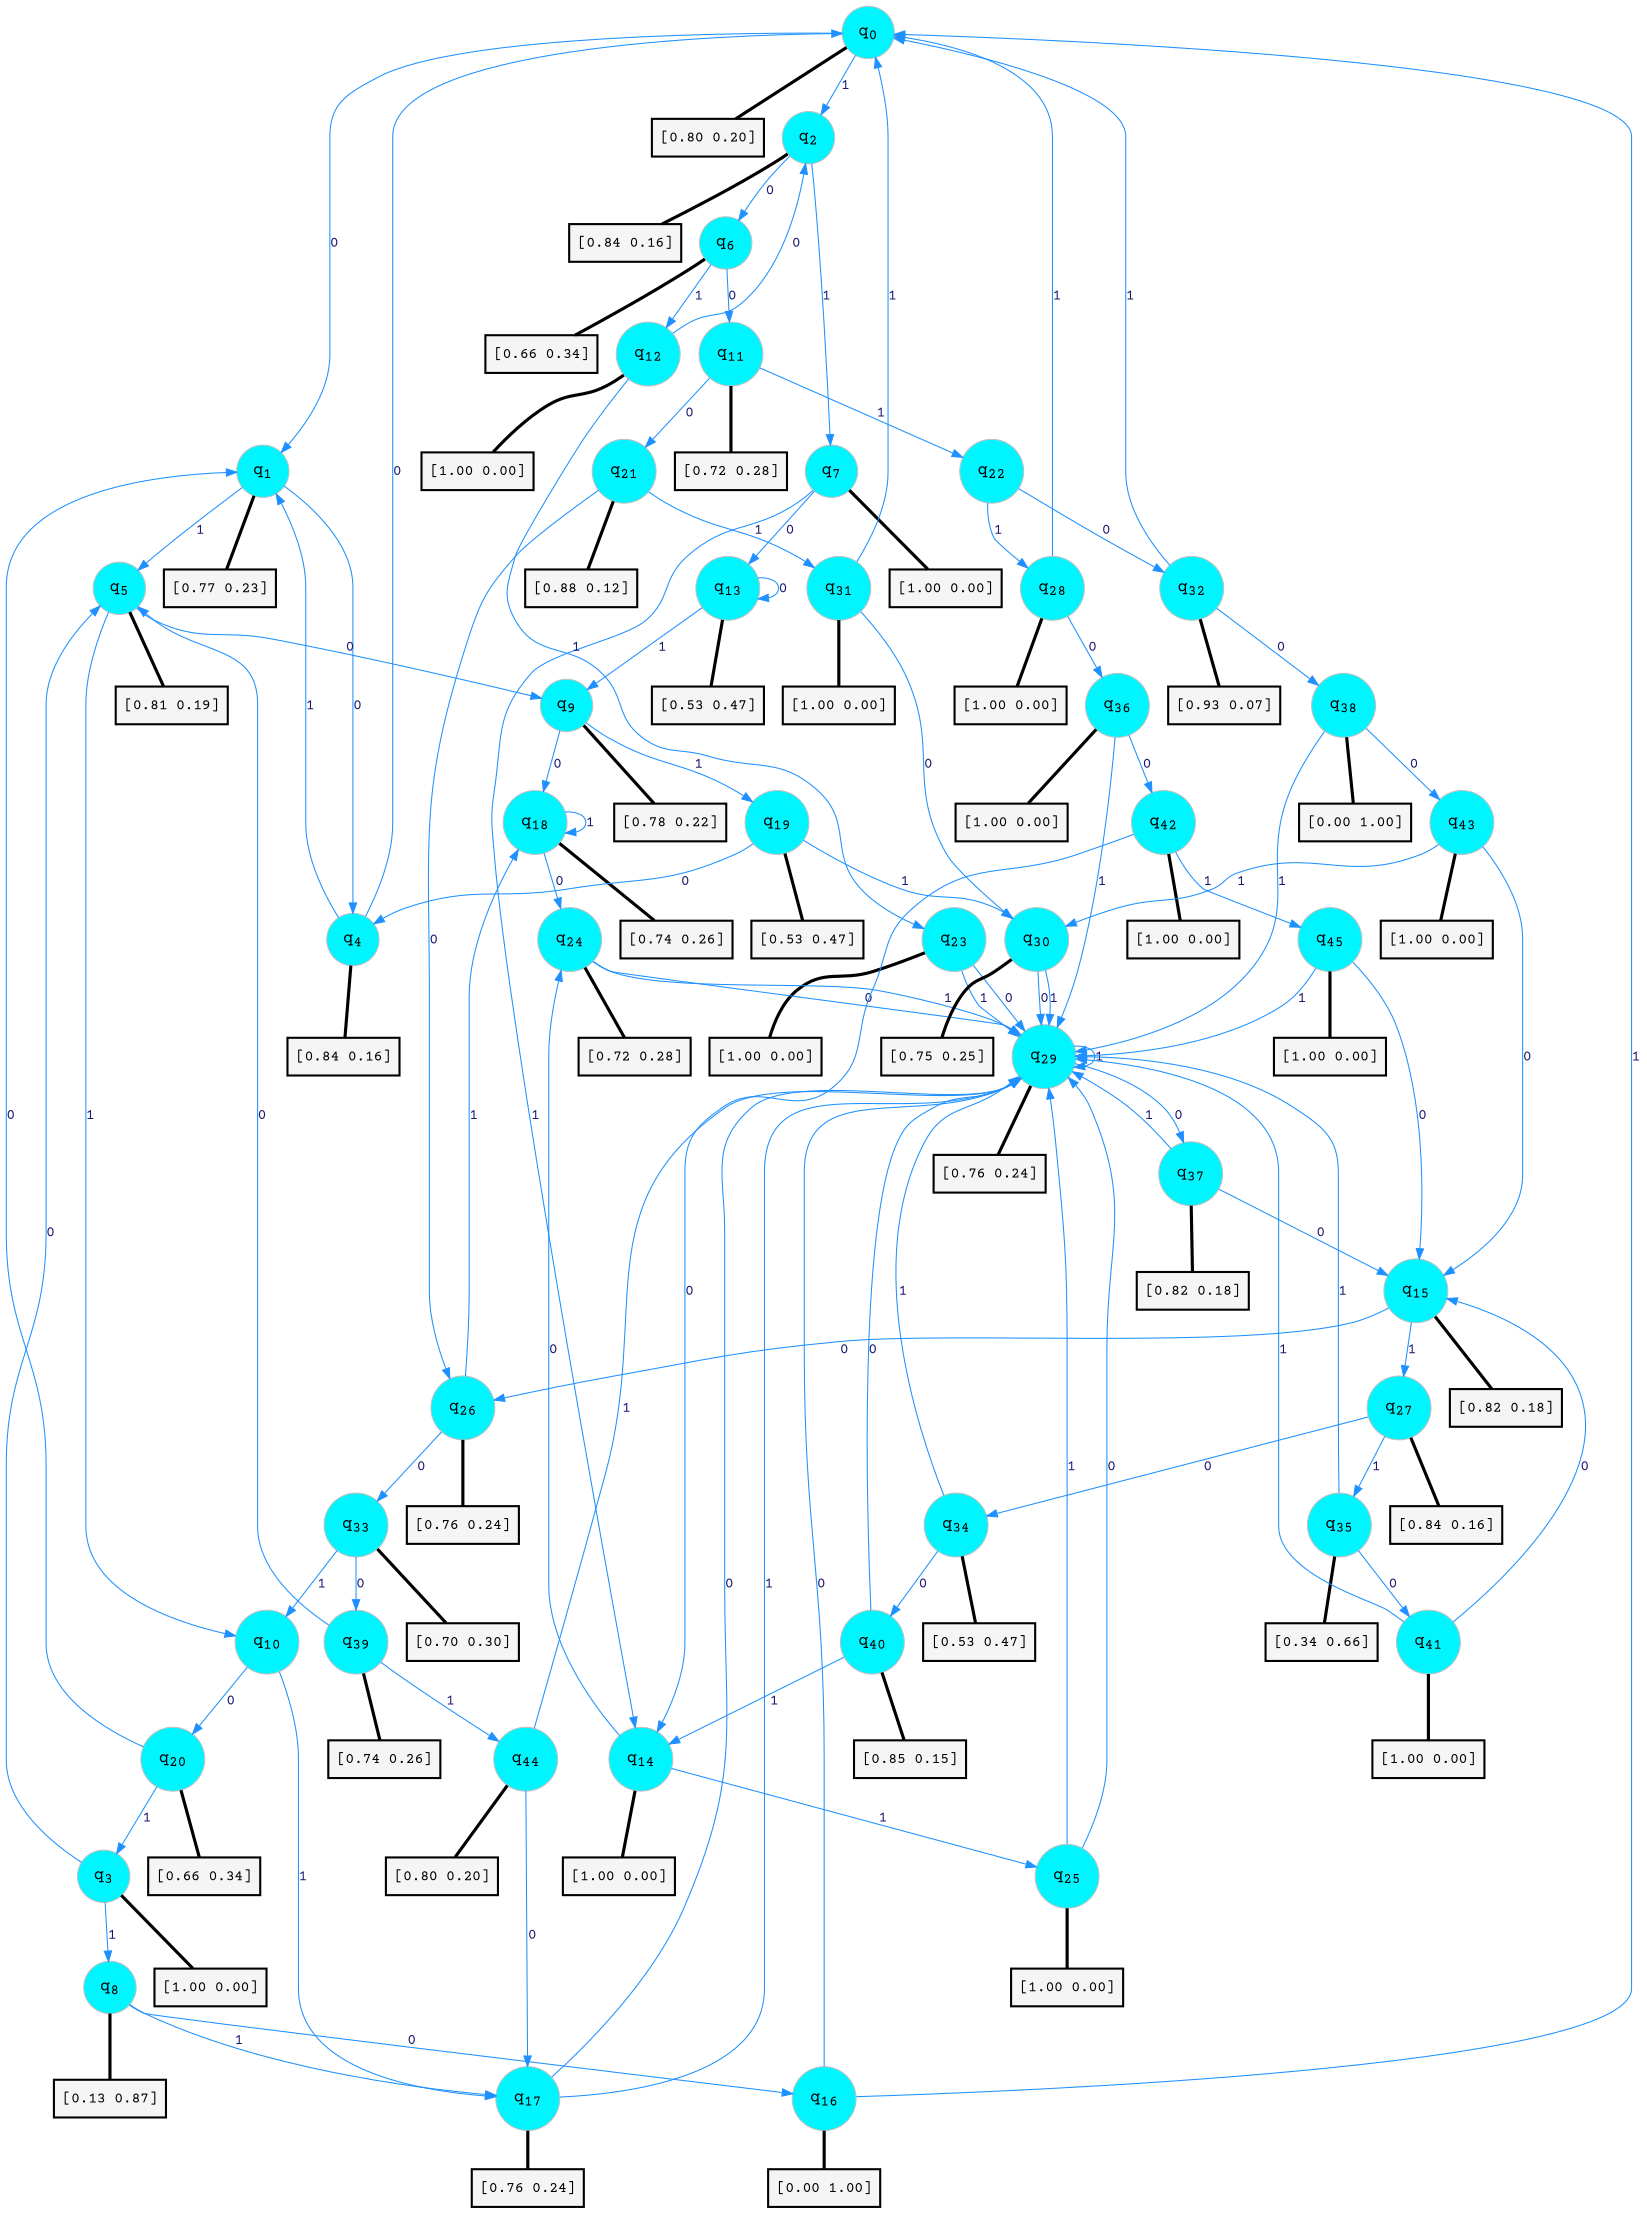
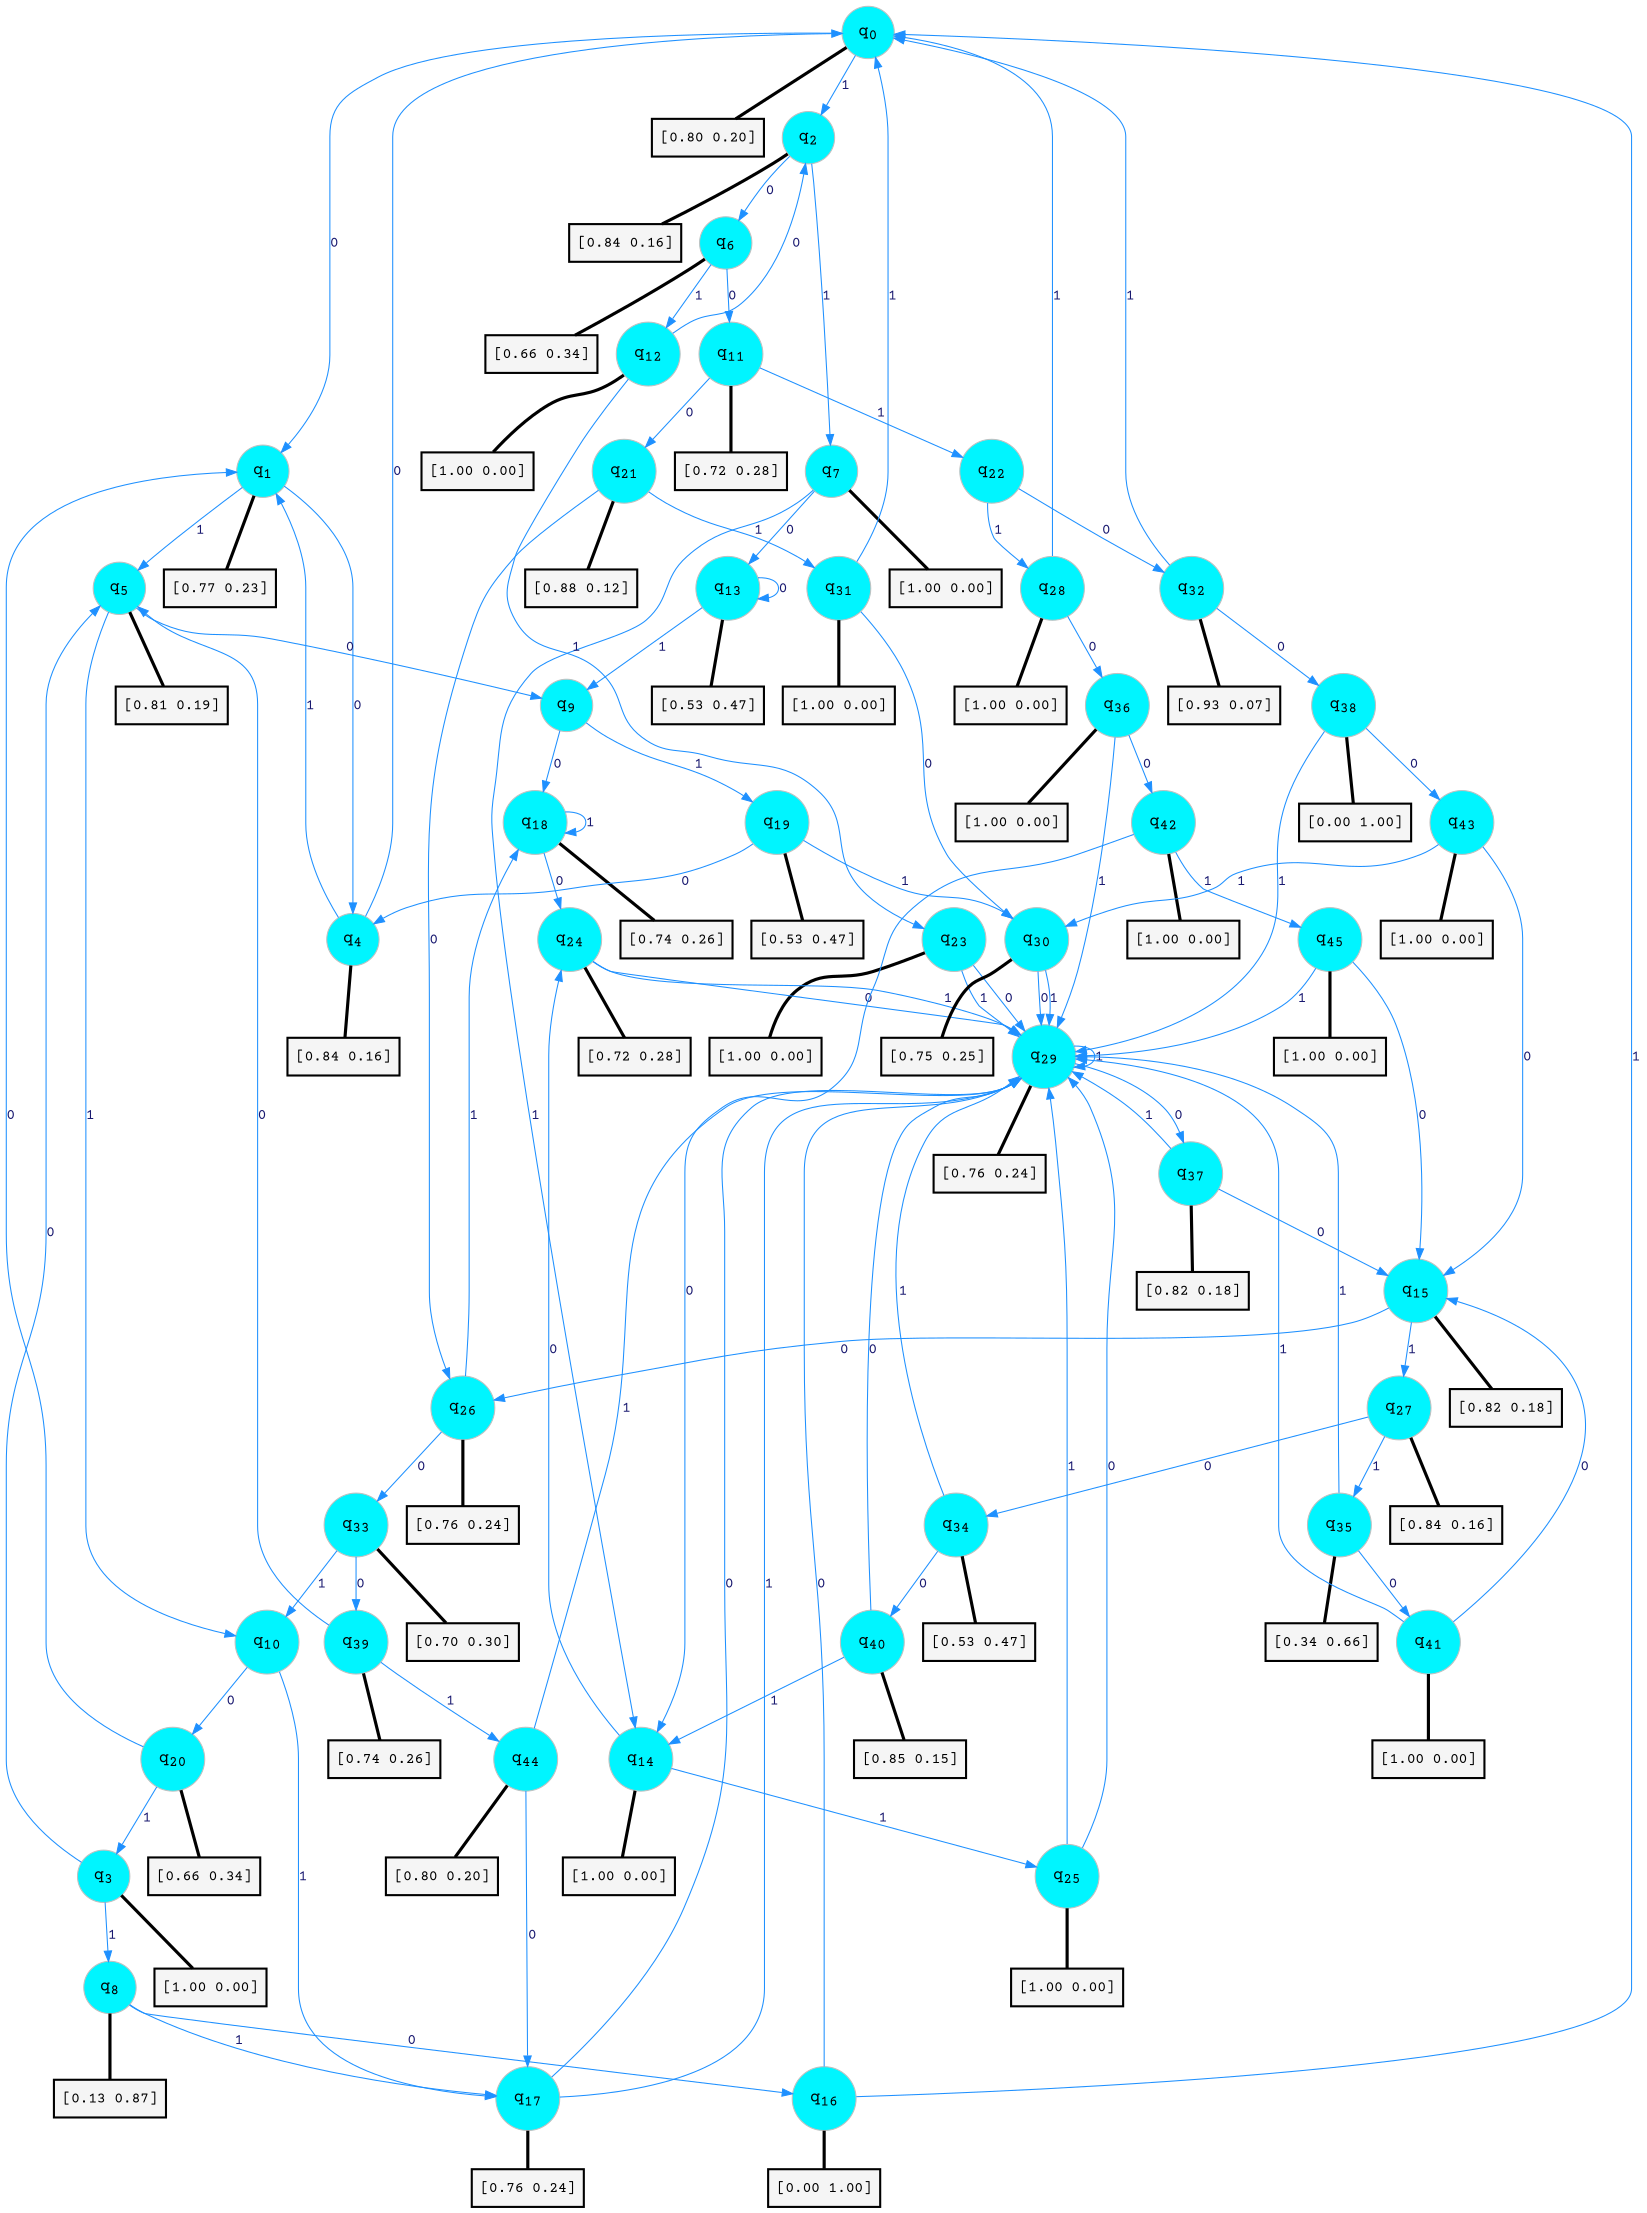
(670, 822) -> none
